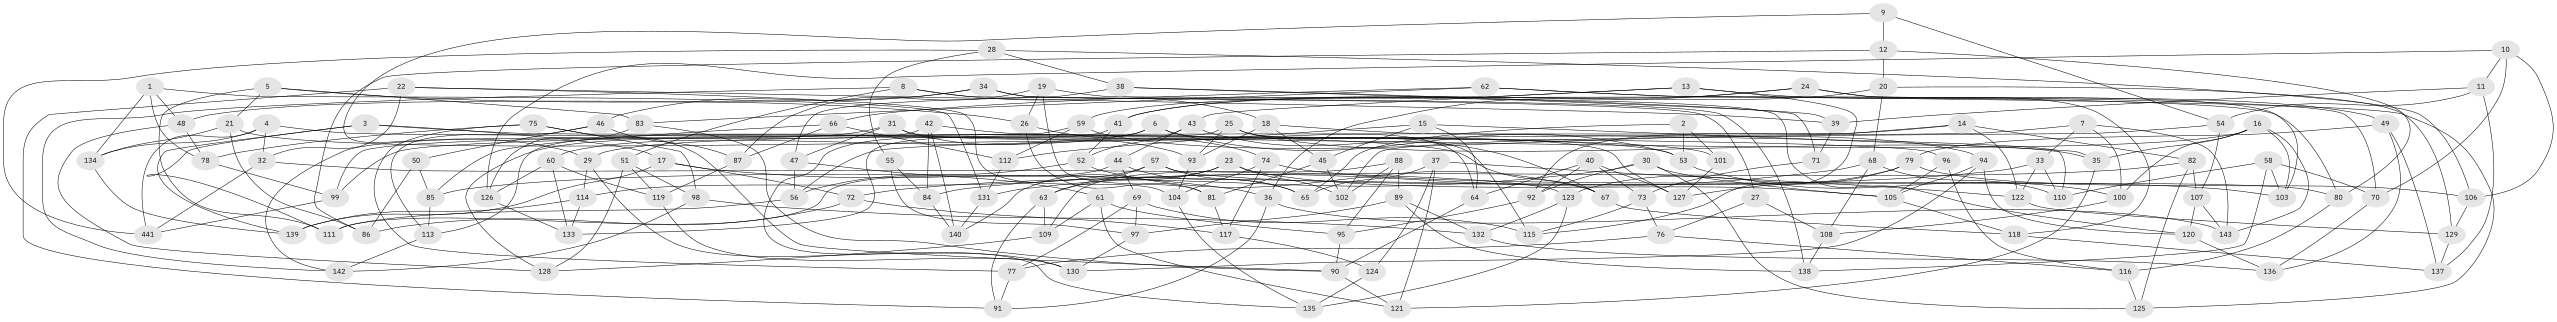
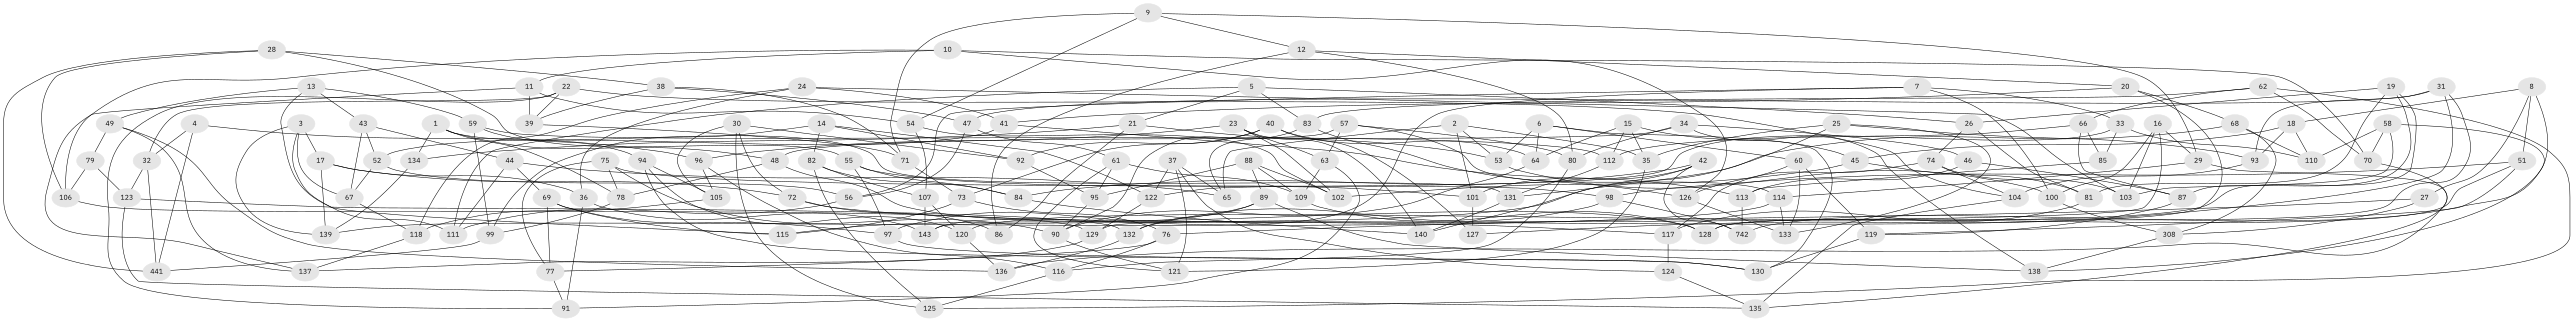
none -> (968, 27)
(179, 143) -> none
(2179, 145) -> (1565, 140)
(416, 161) -> none
(1797, 184) -> none
none -> (1159, 186)
(1494, 187) -> (966, 141)
(1826, 235) -> (2169, 235)
(339, 272) -> (1742, 235)
